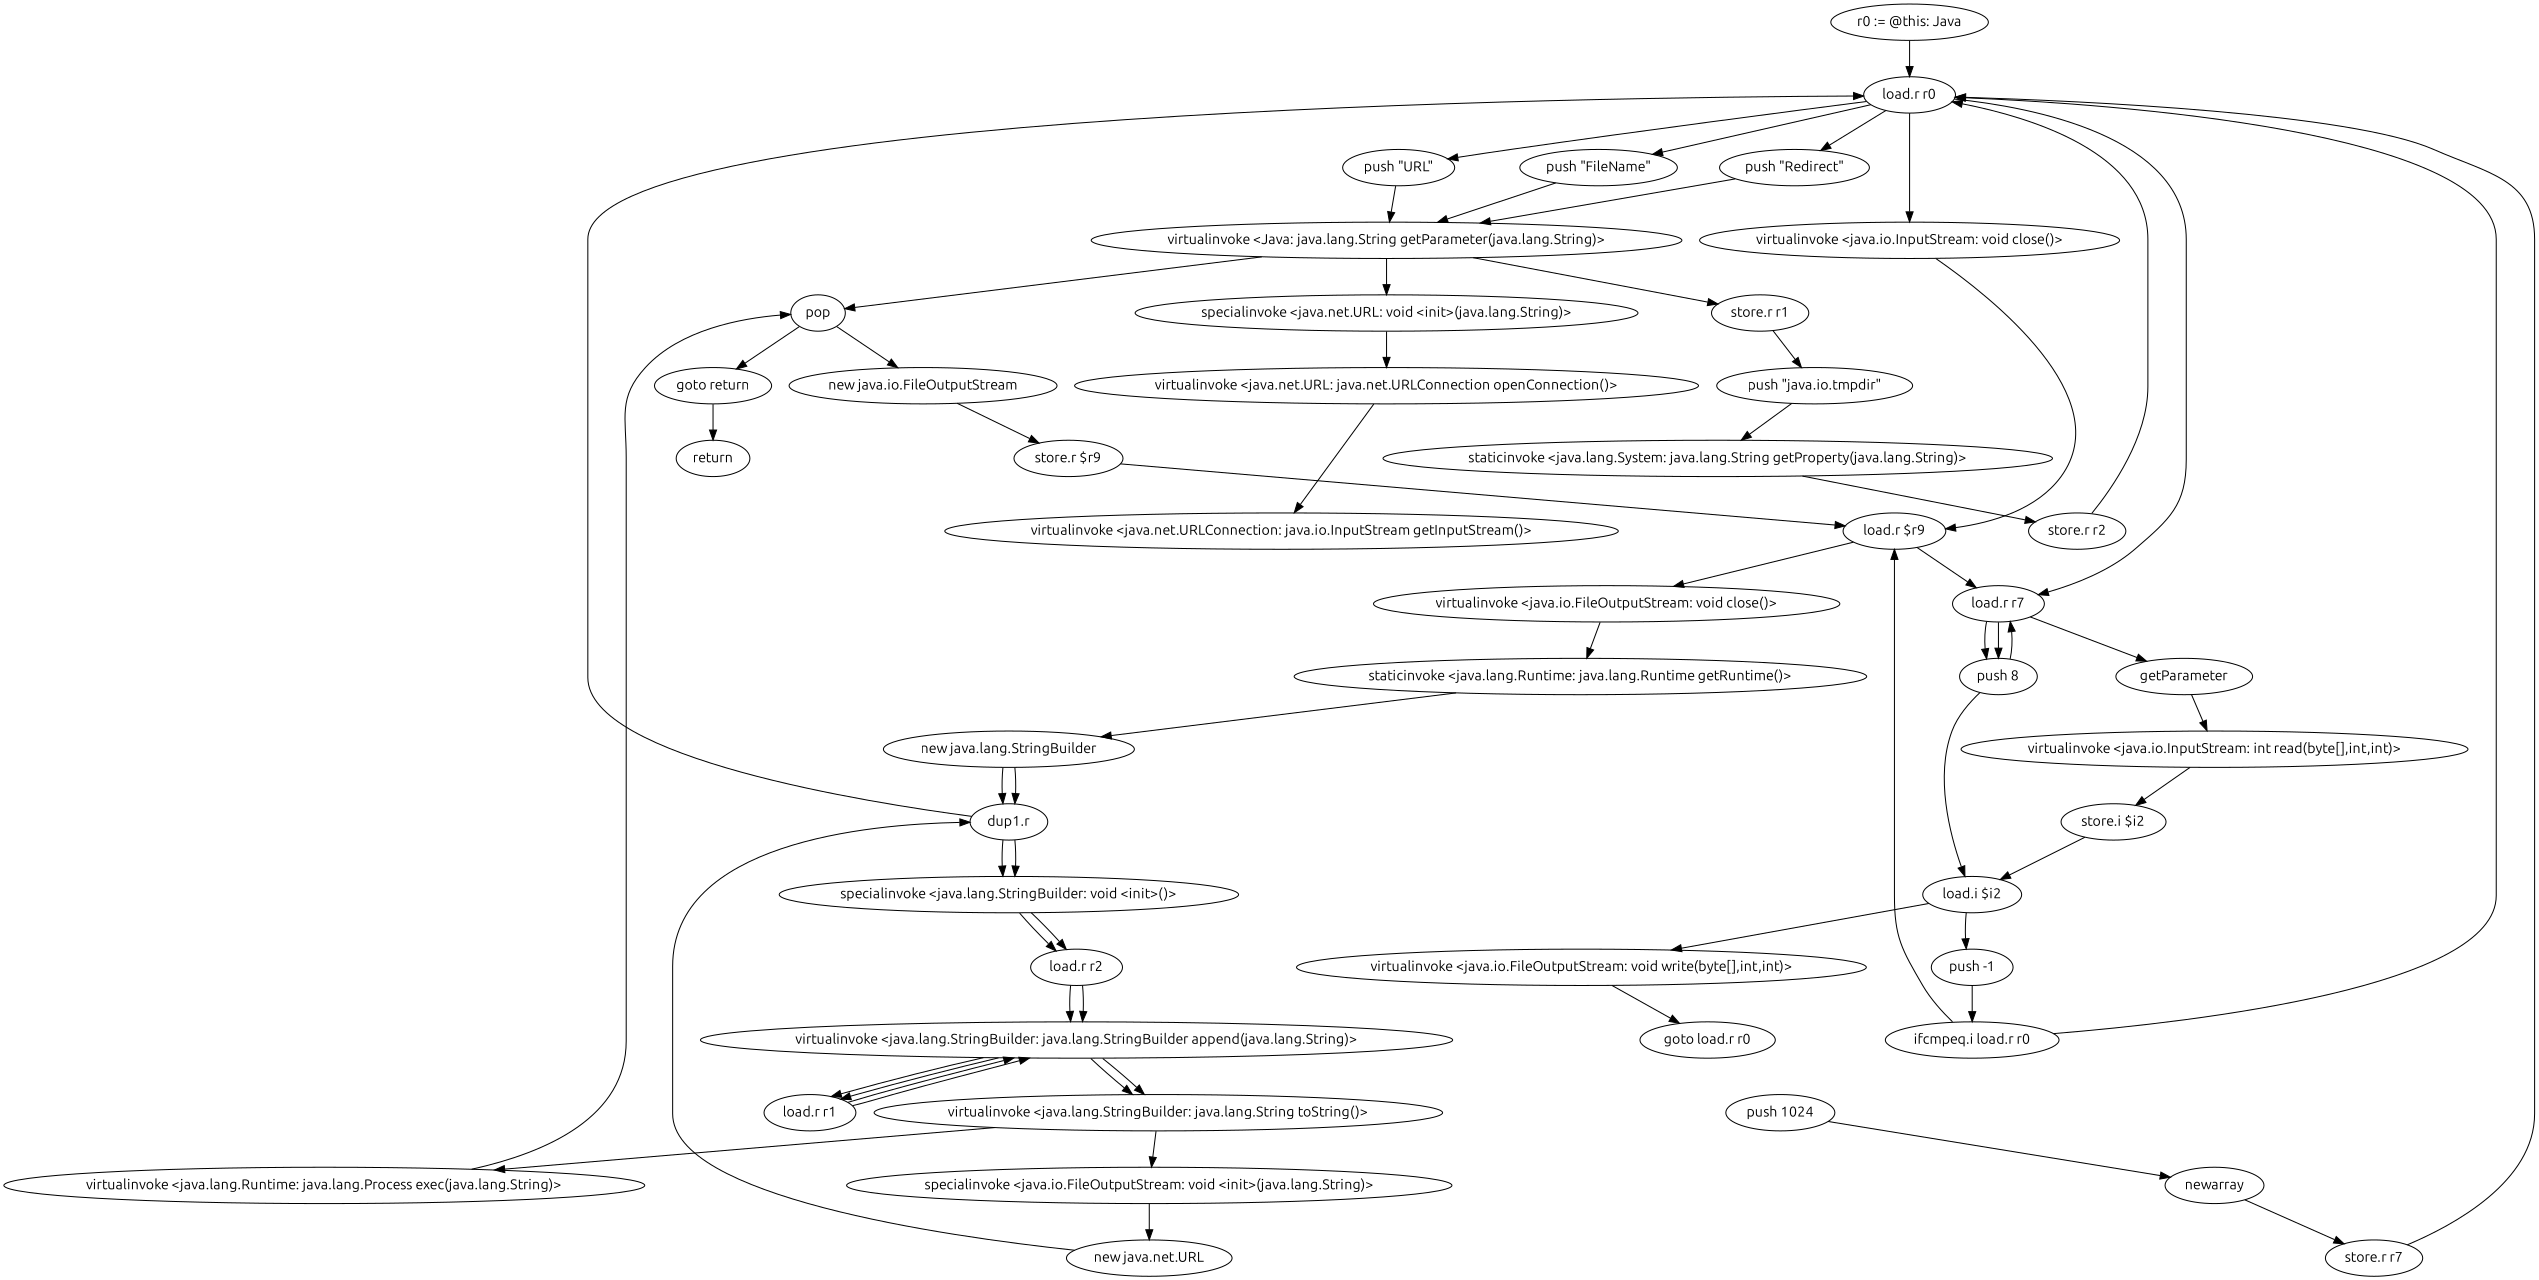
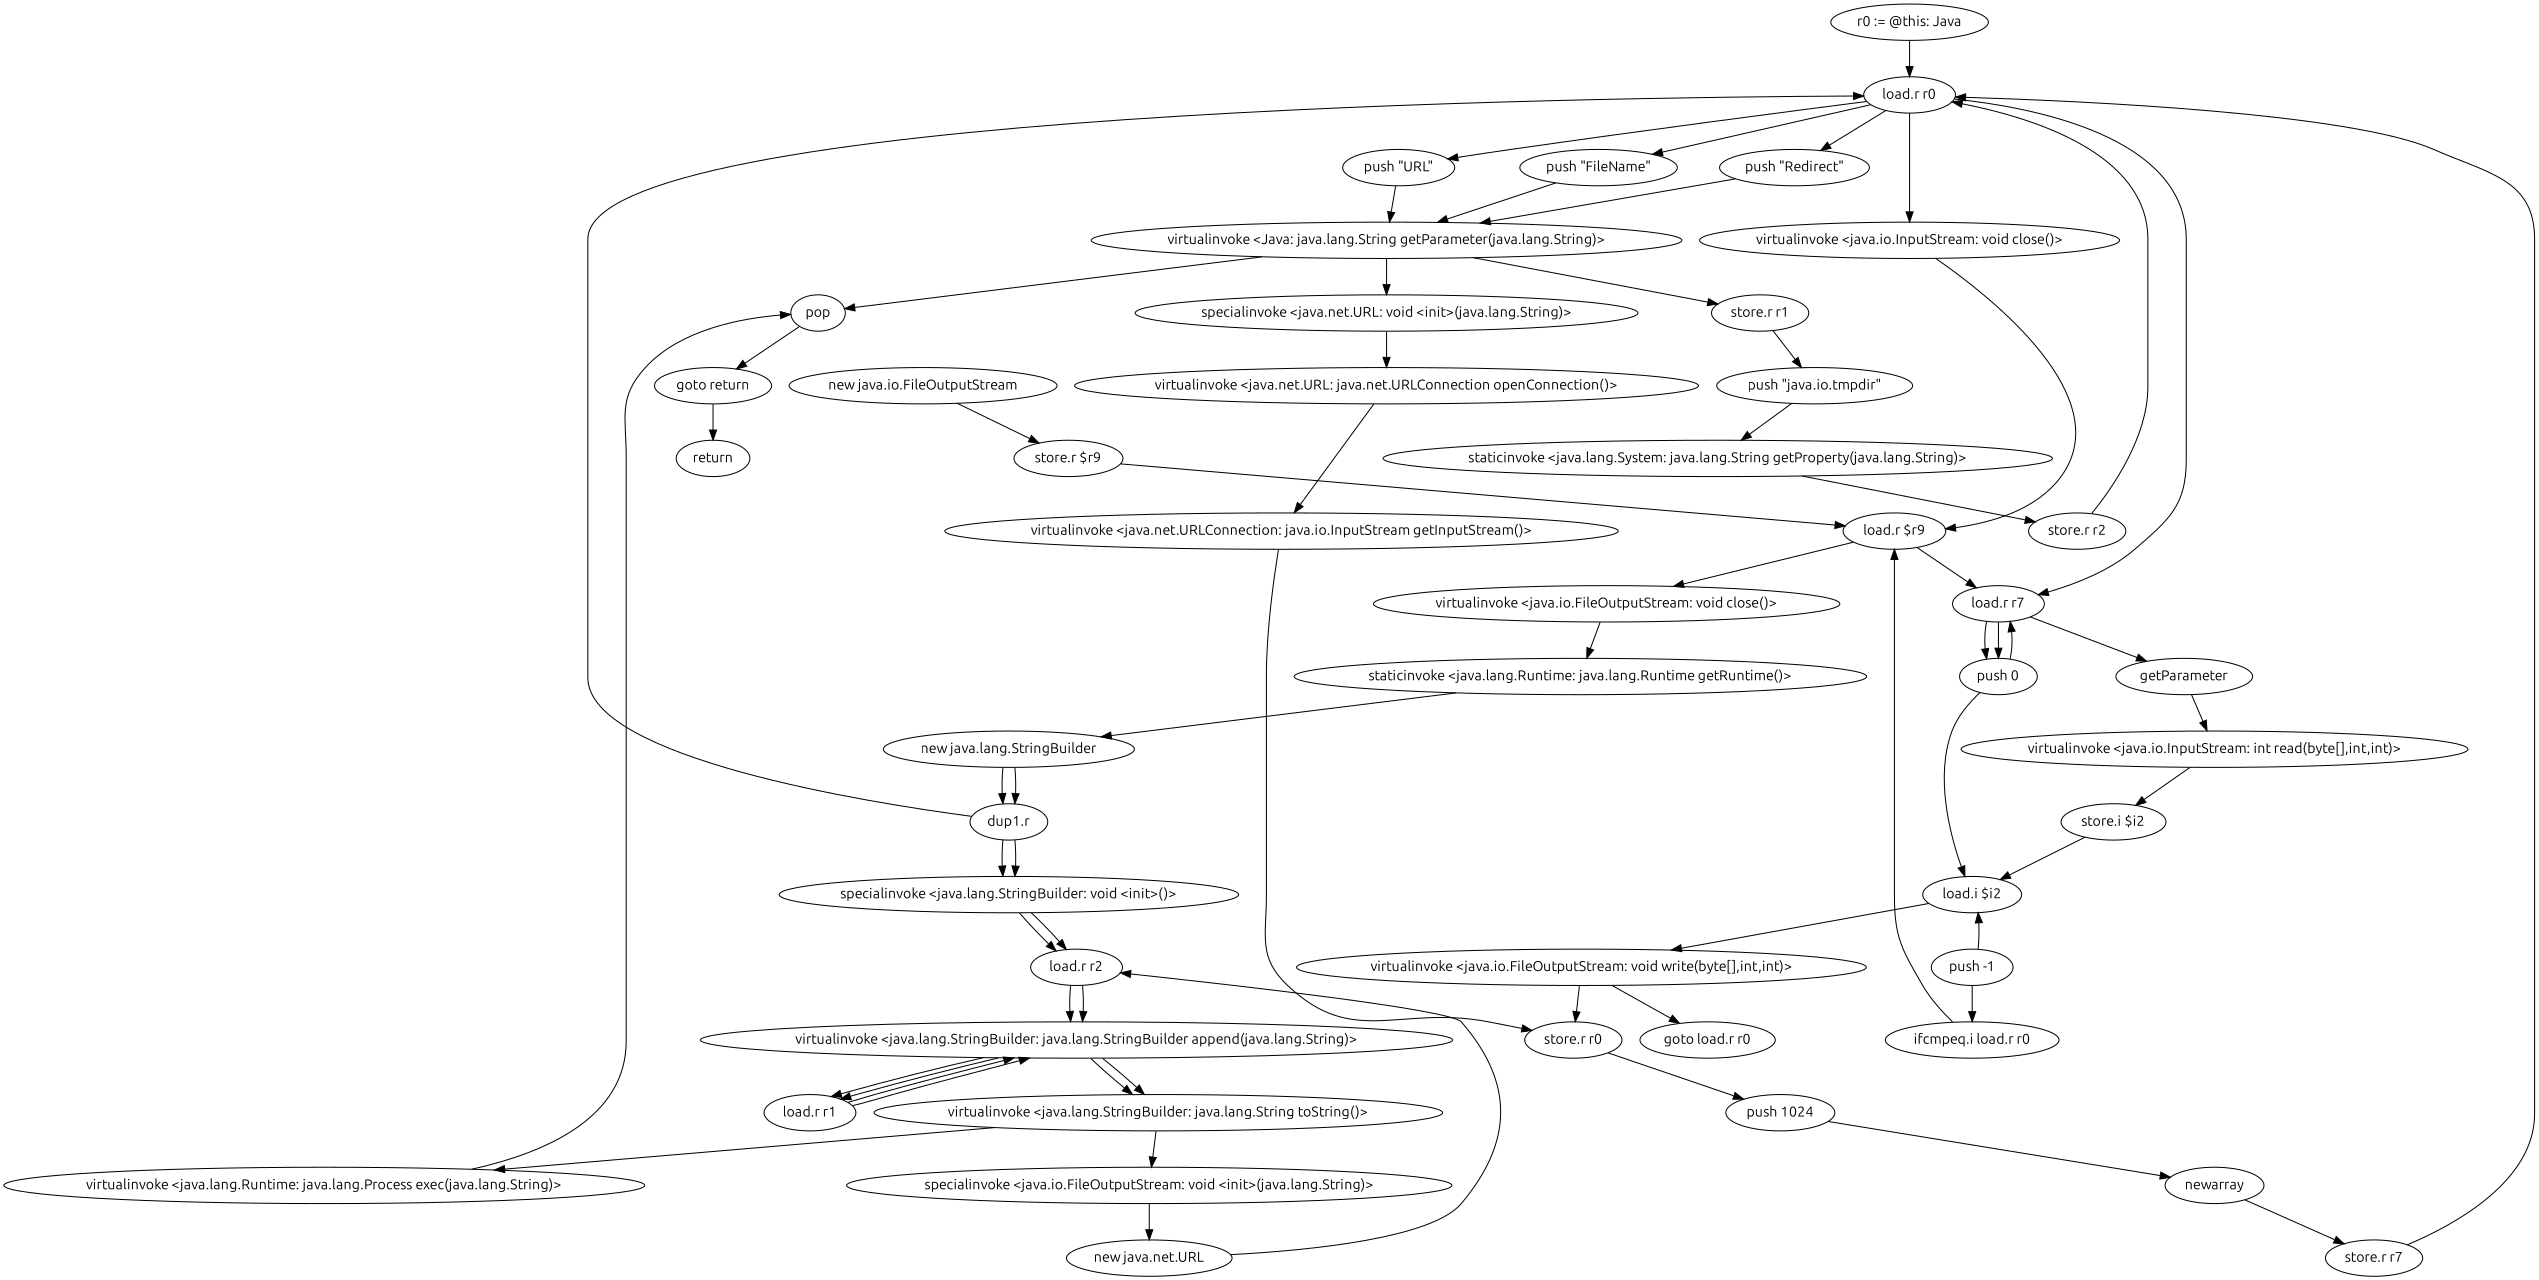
(863, 344) -> none
(2496, 523) -> none
(1998, 677) -> (1998, 677)
(1965, 926) -> (1979, 936)
none -> (1573, 1040)
(673, 1085) -> (1491, 1067)
